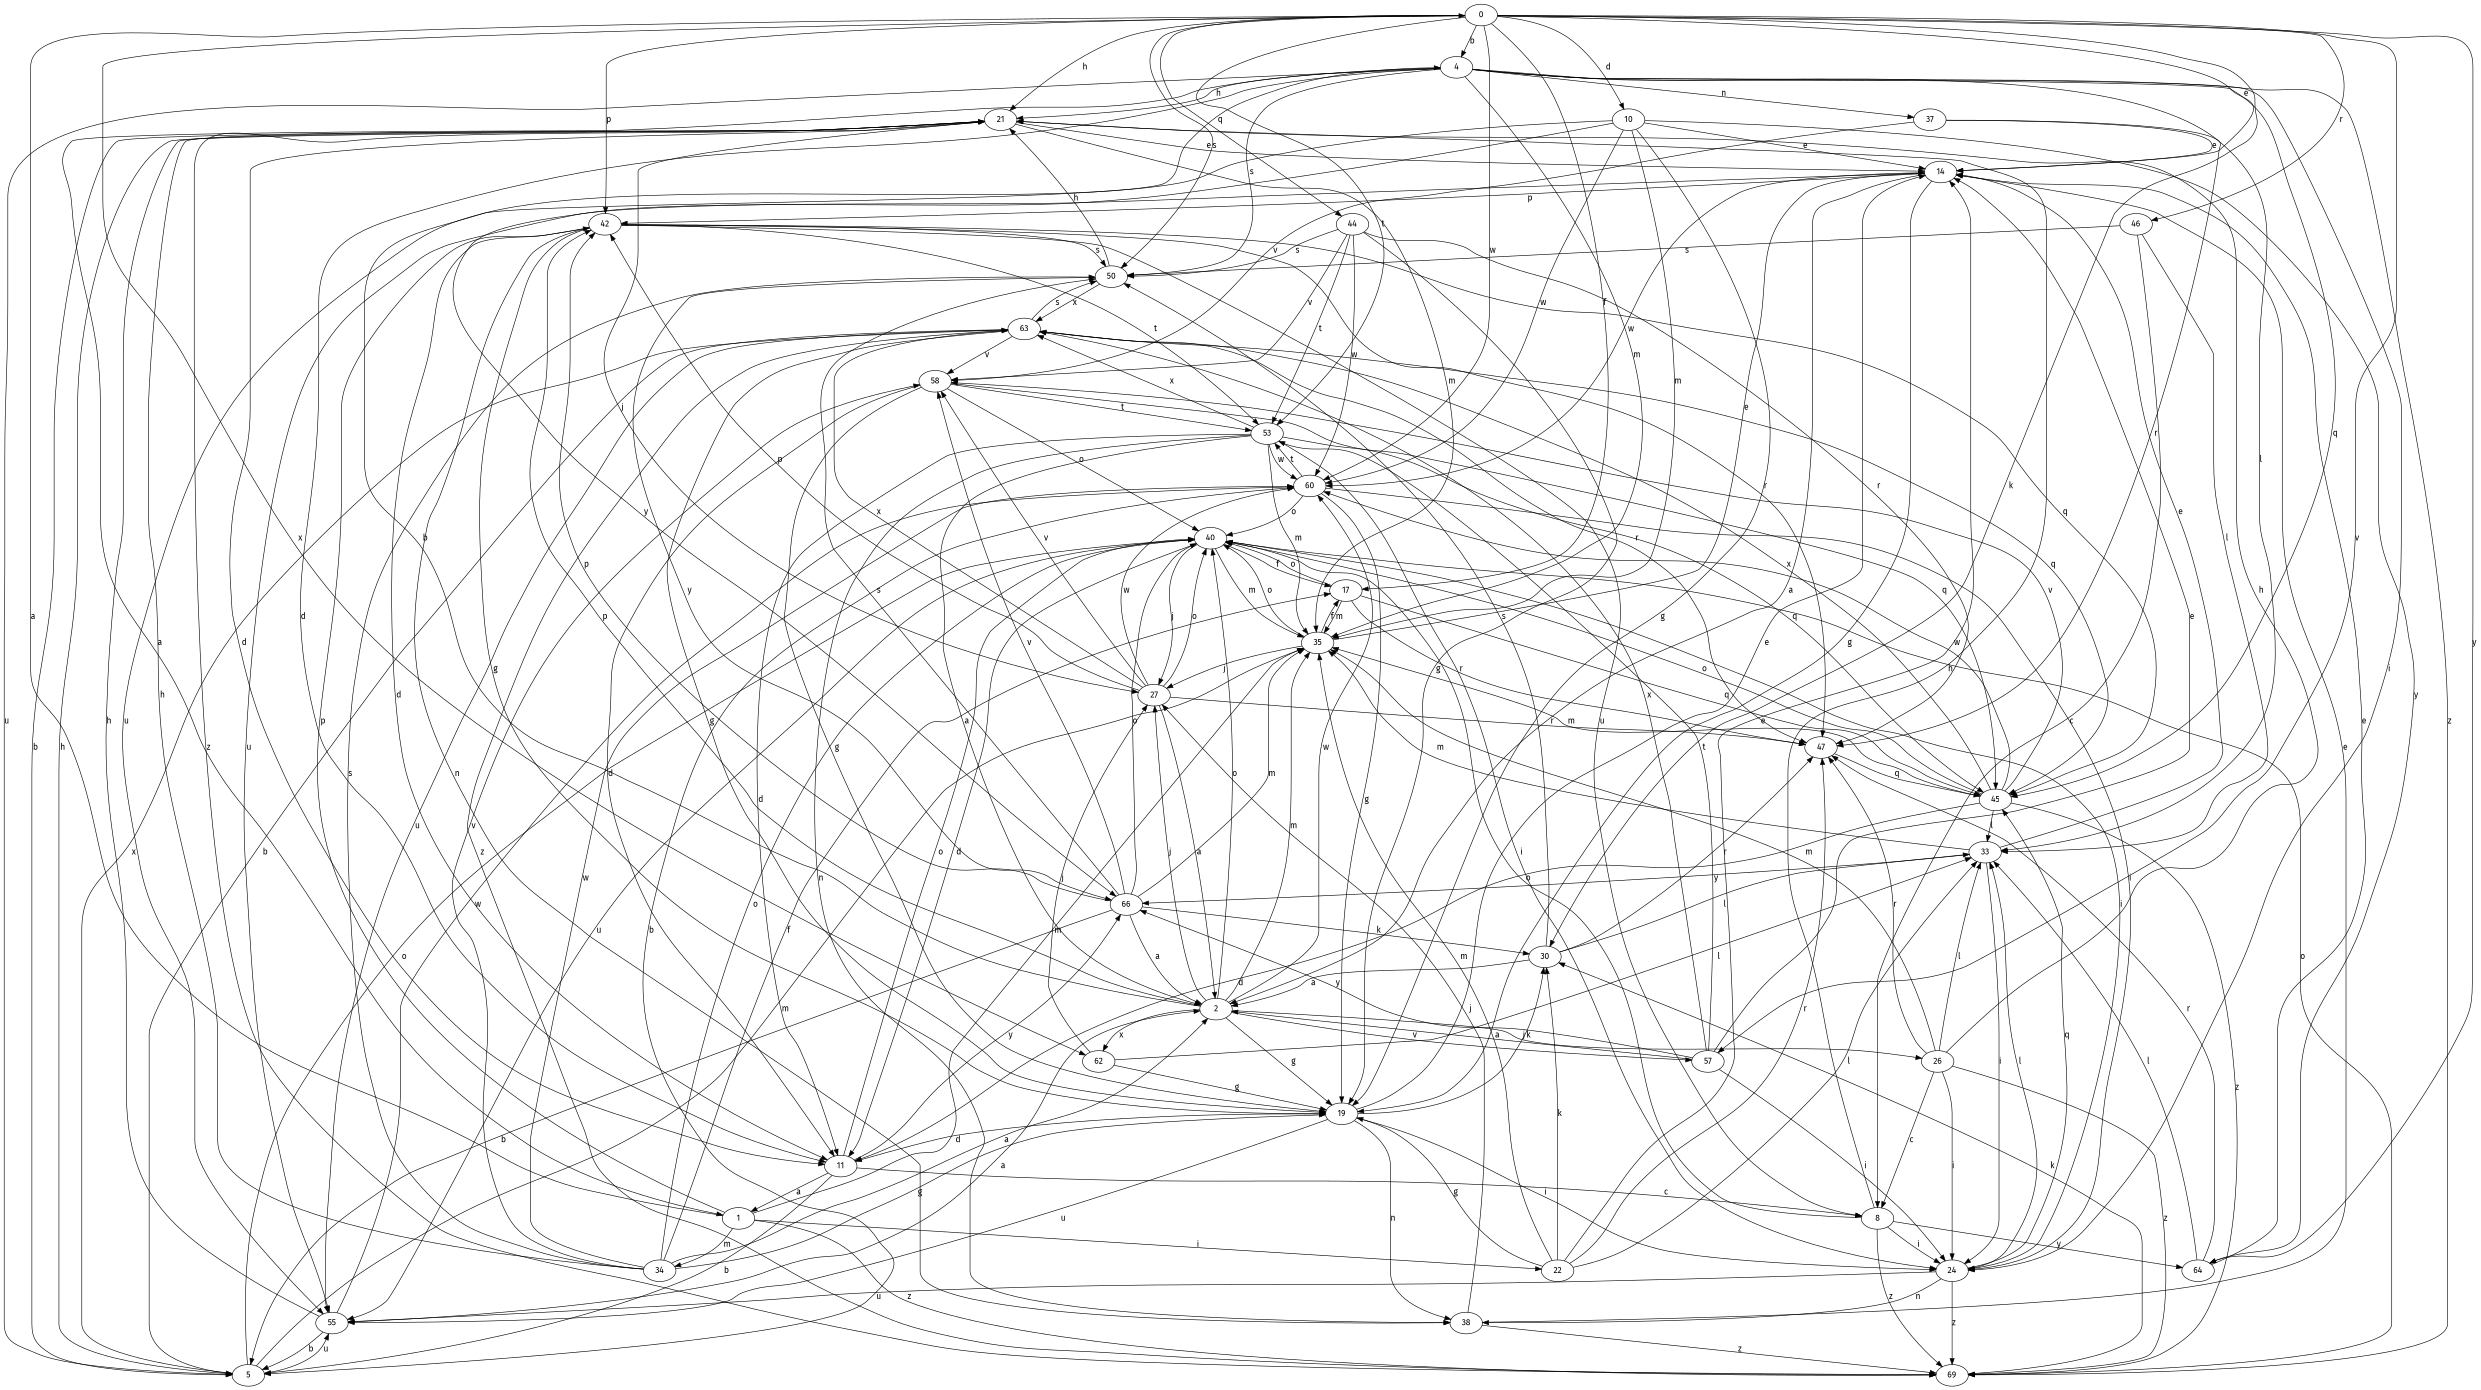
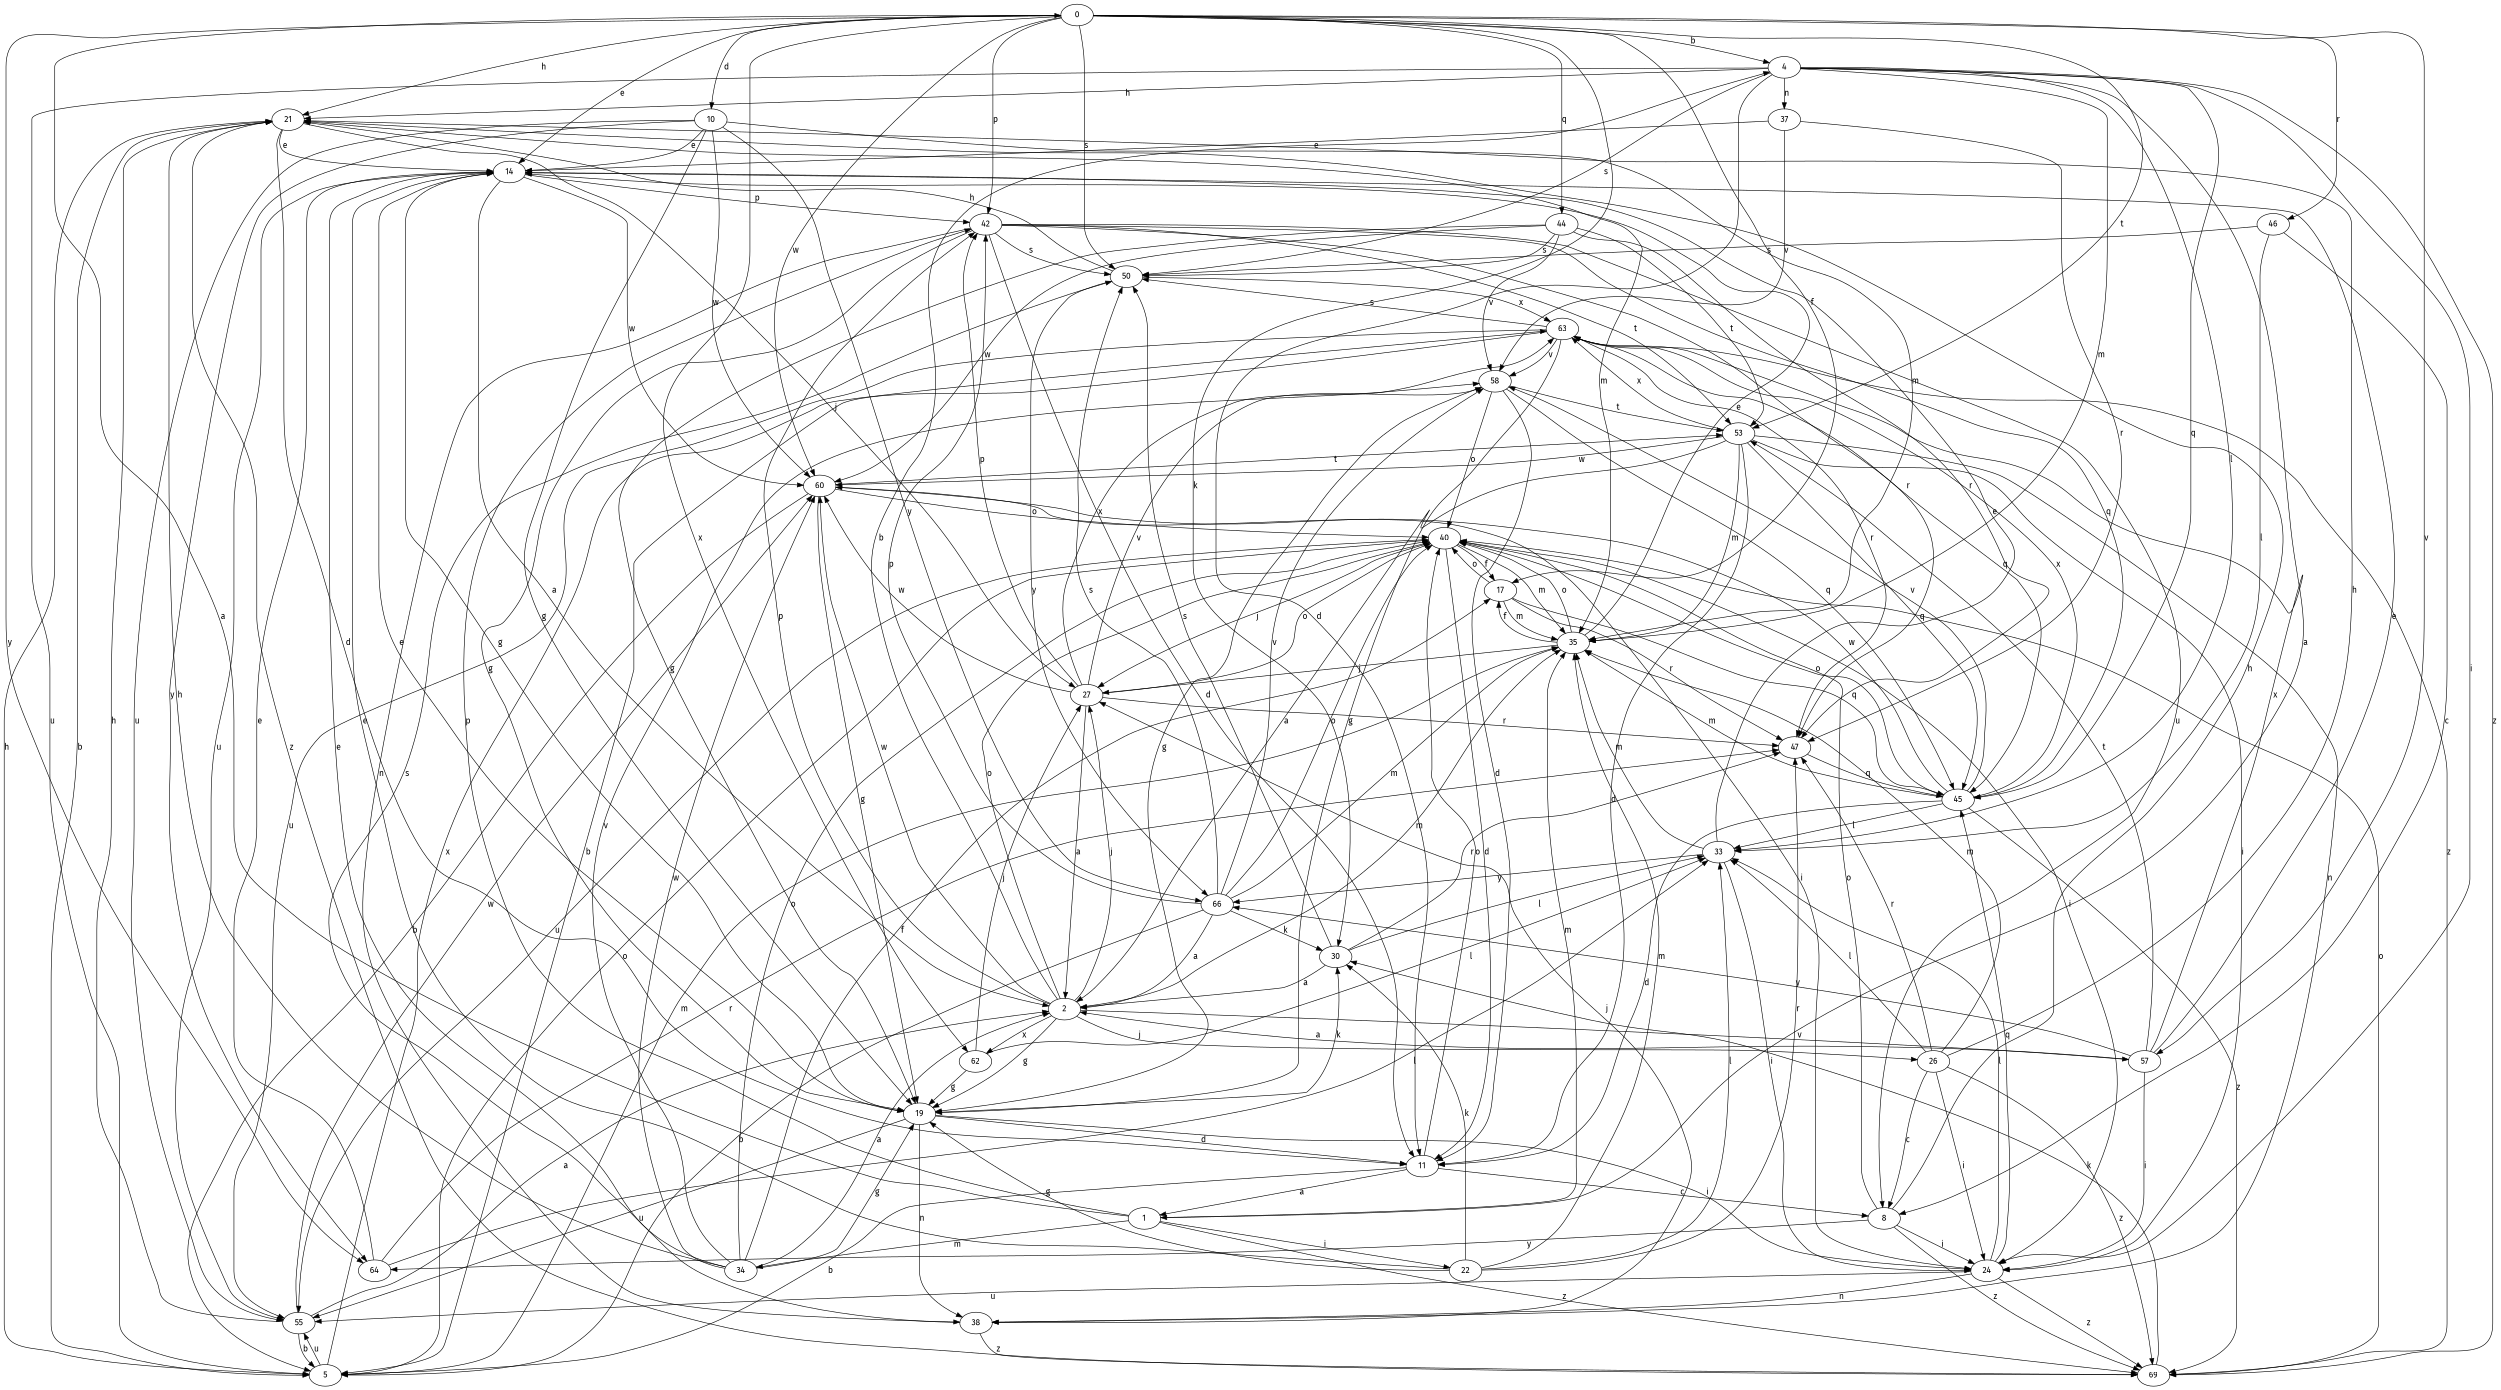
(990, 1044) -> none
